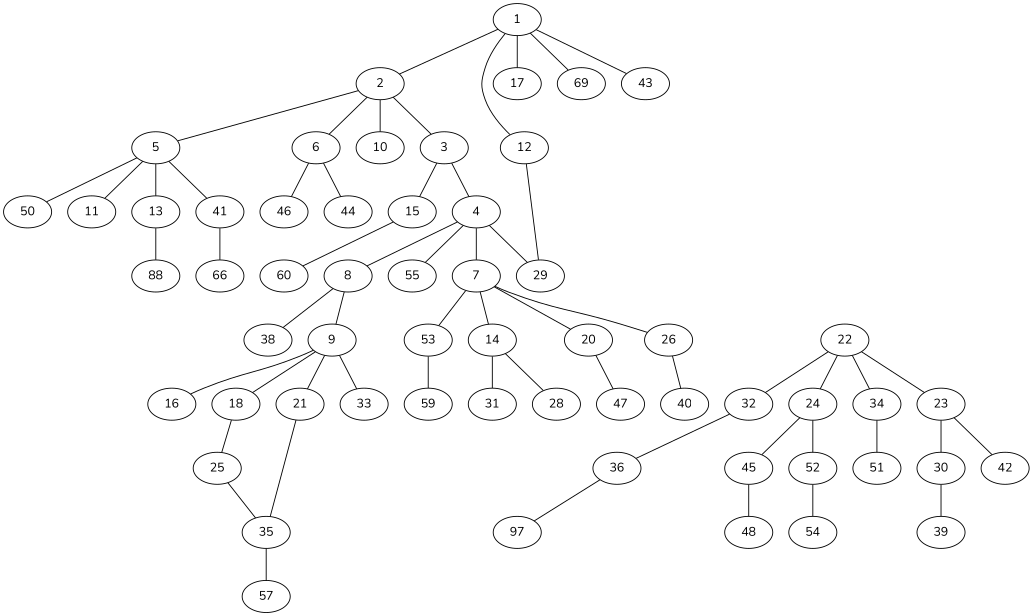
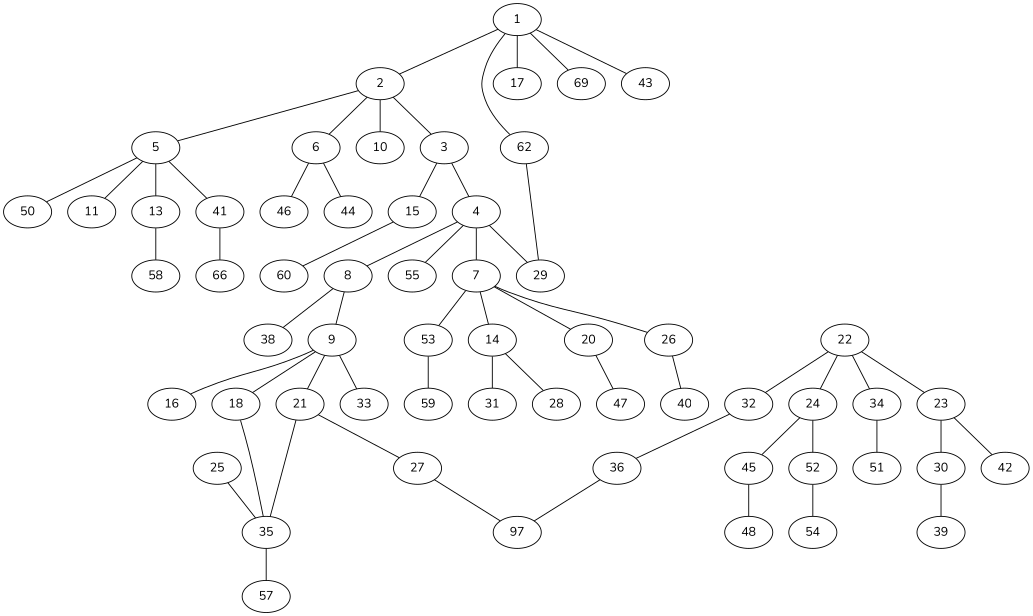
(524, 148) -> (524, 148)
(156, 276) -> (156, 276)
(227, 436) -> (253, 468)
none -> (418, 468)
